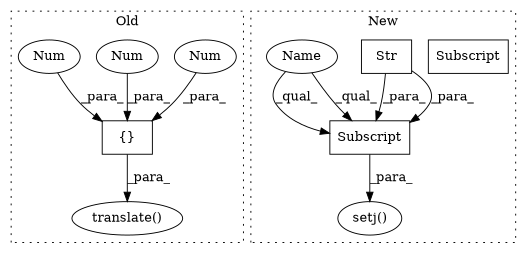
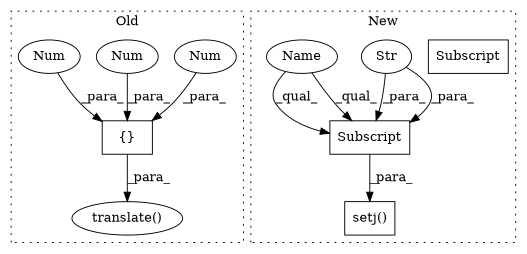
(387, 57) -> (387, 57)
(370, 218) -> (370, 218)
